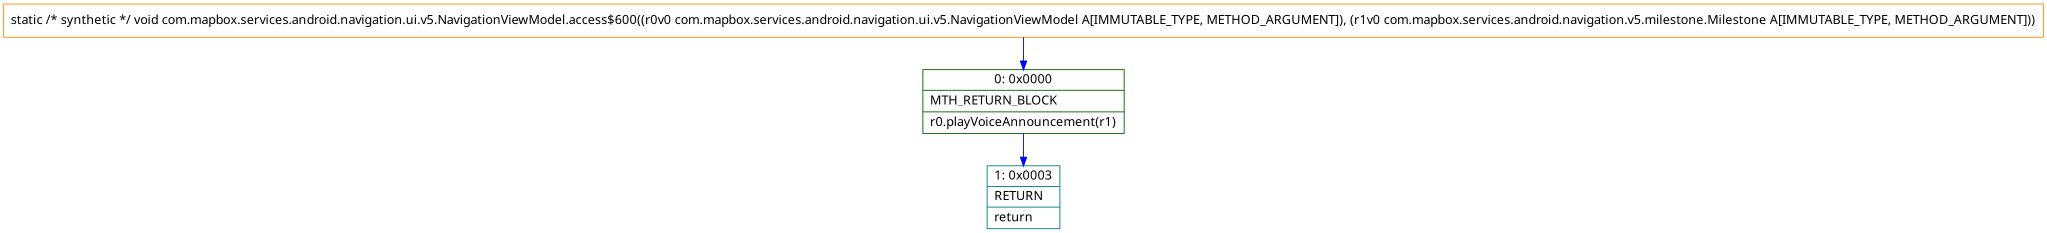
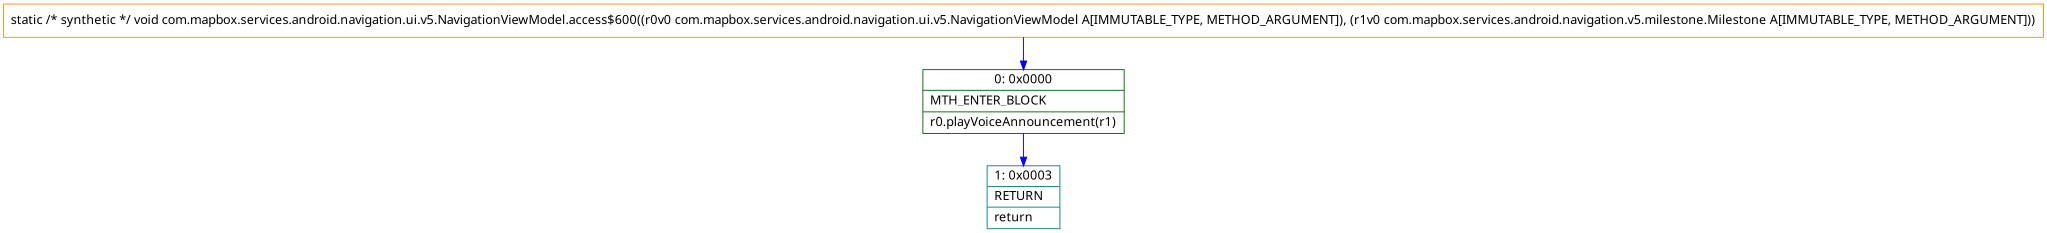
(994, 101) -> (988, 101)
